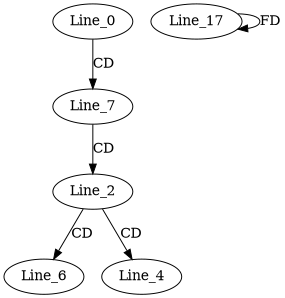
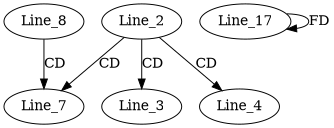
(93, 22) -> (44, 22)
(93, 144) -> (97, 61)
(44, 277) -> (142, 107)
